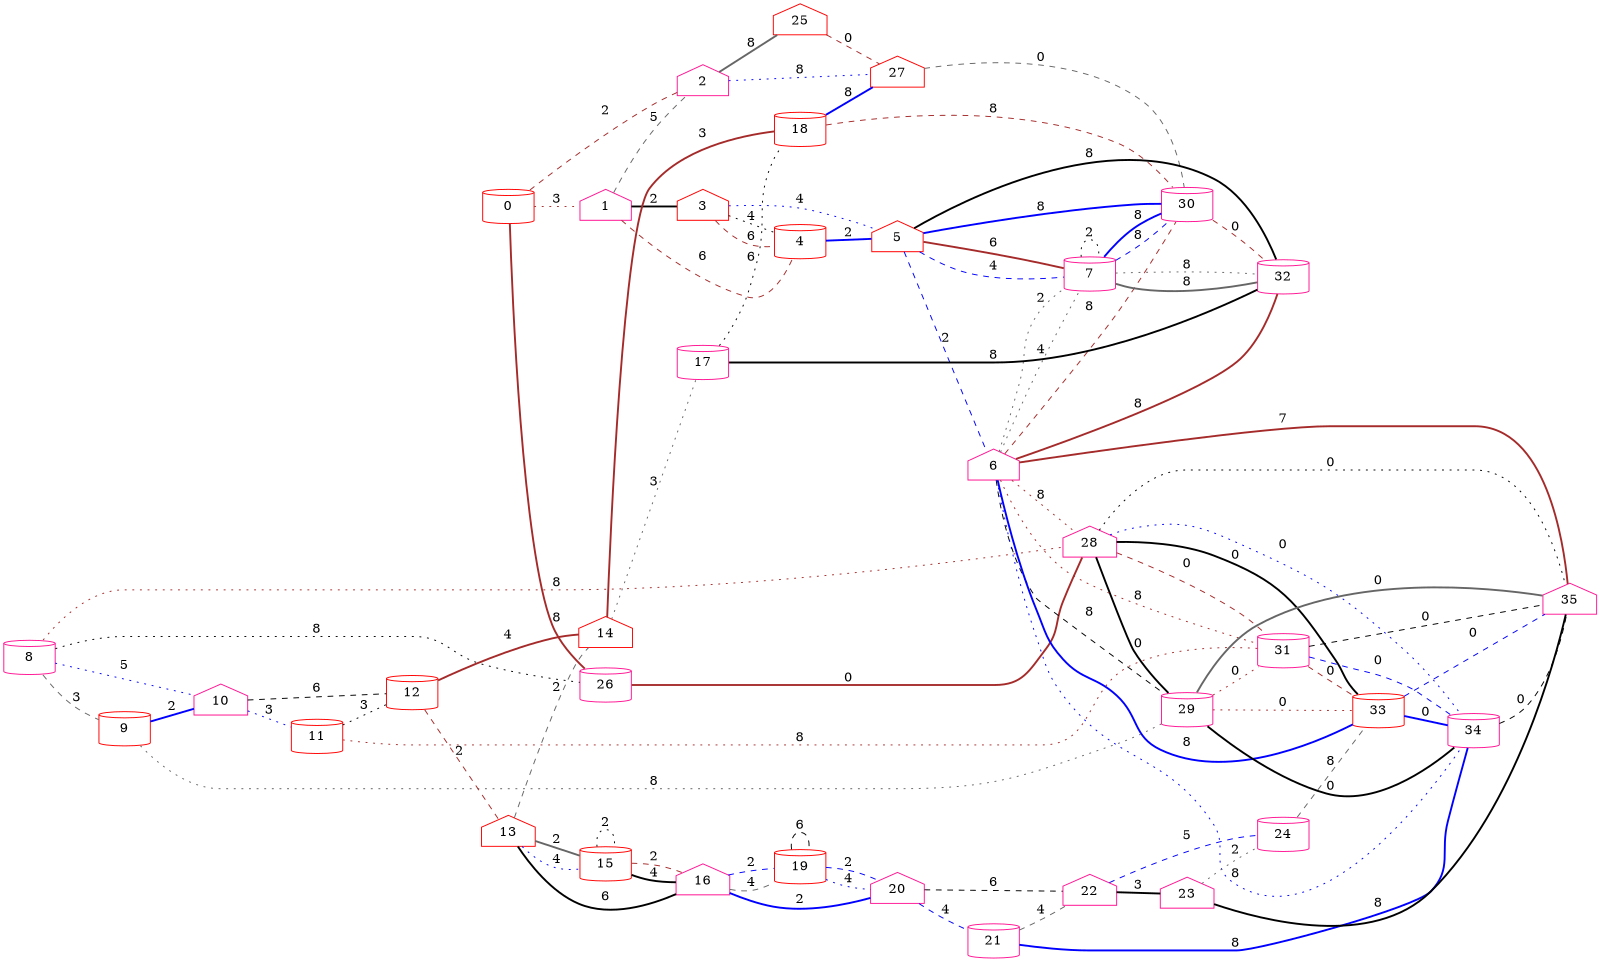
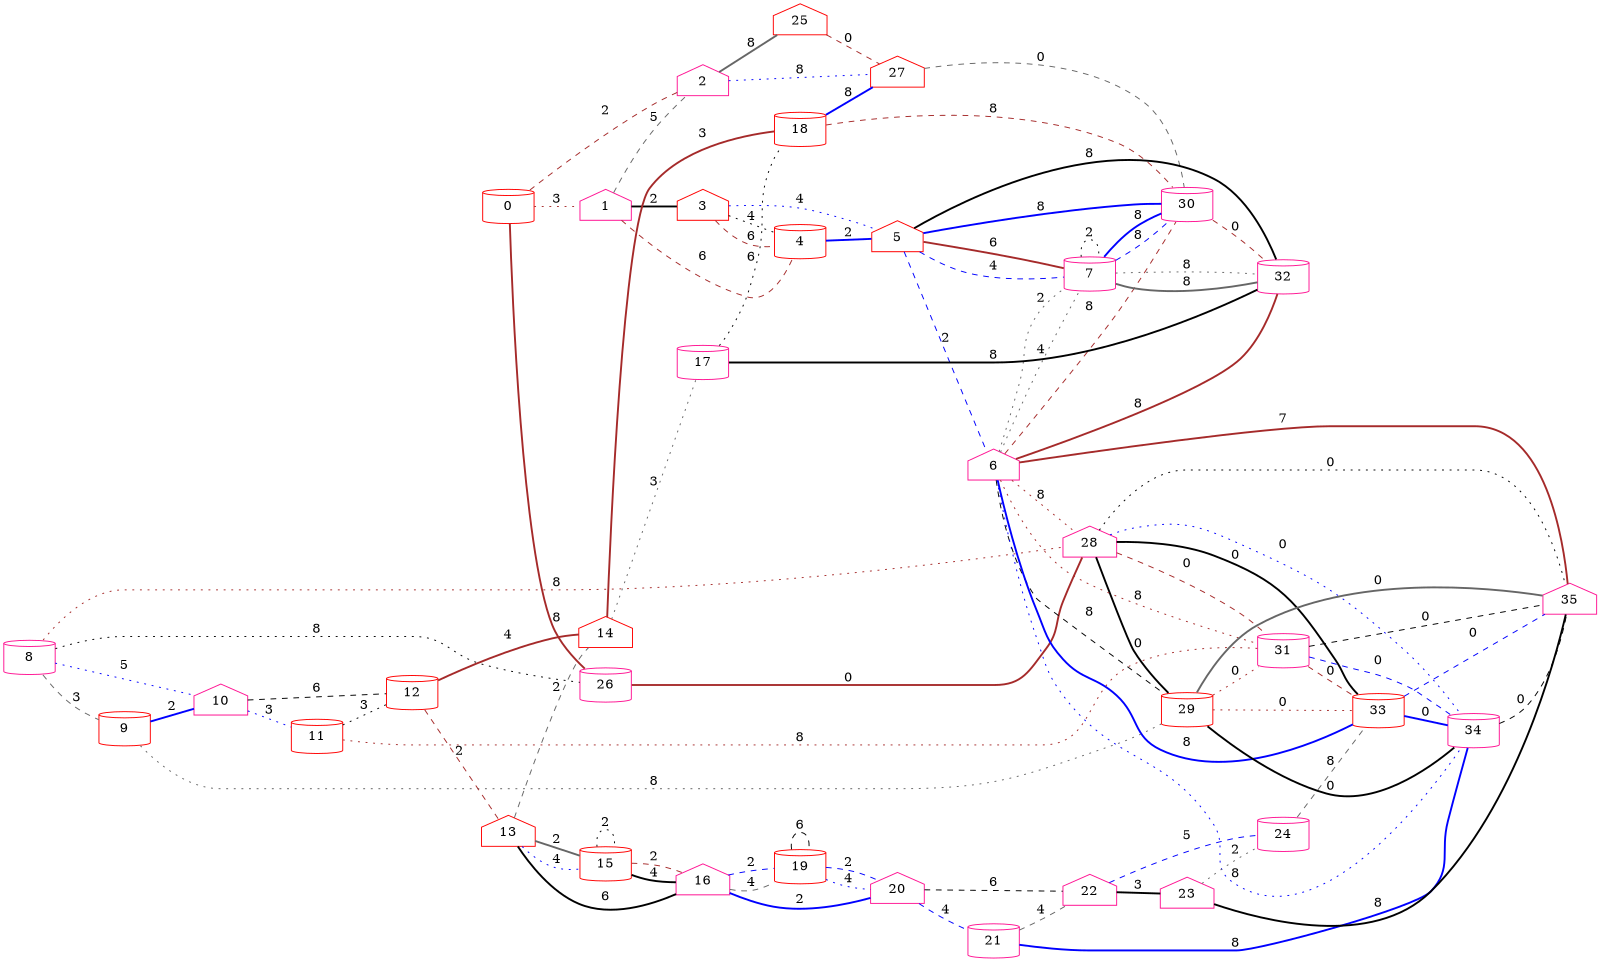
(1187, 710) -> (1187, 710)
